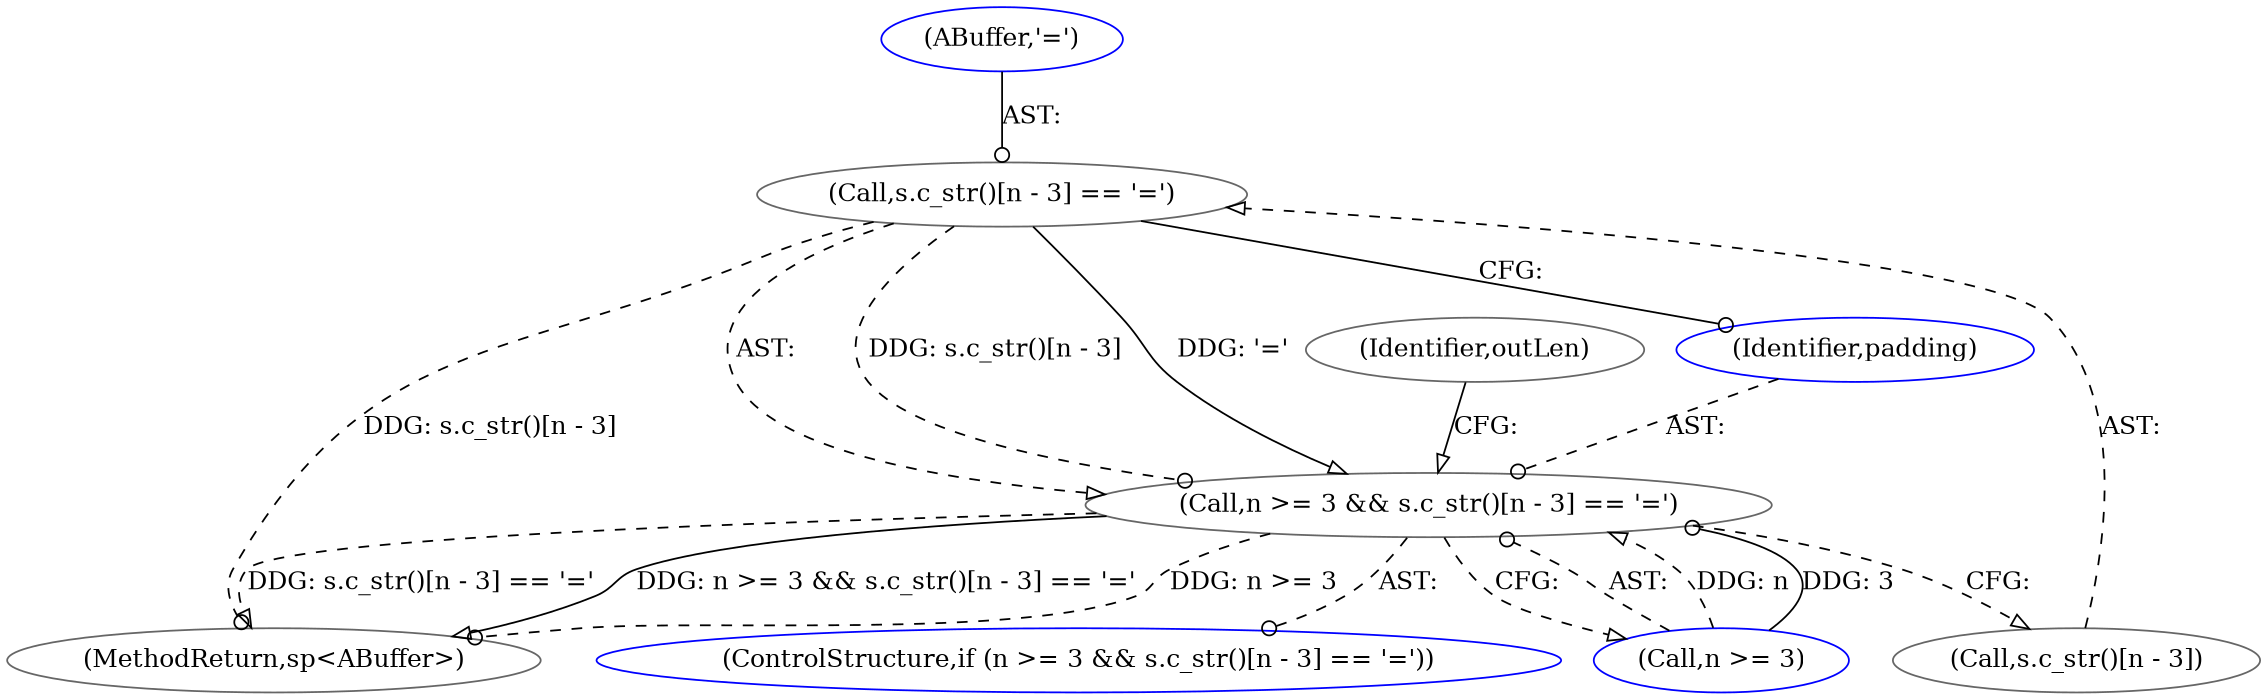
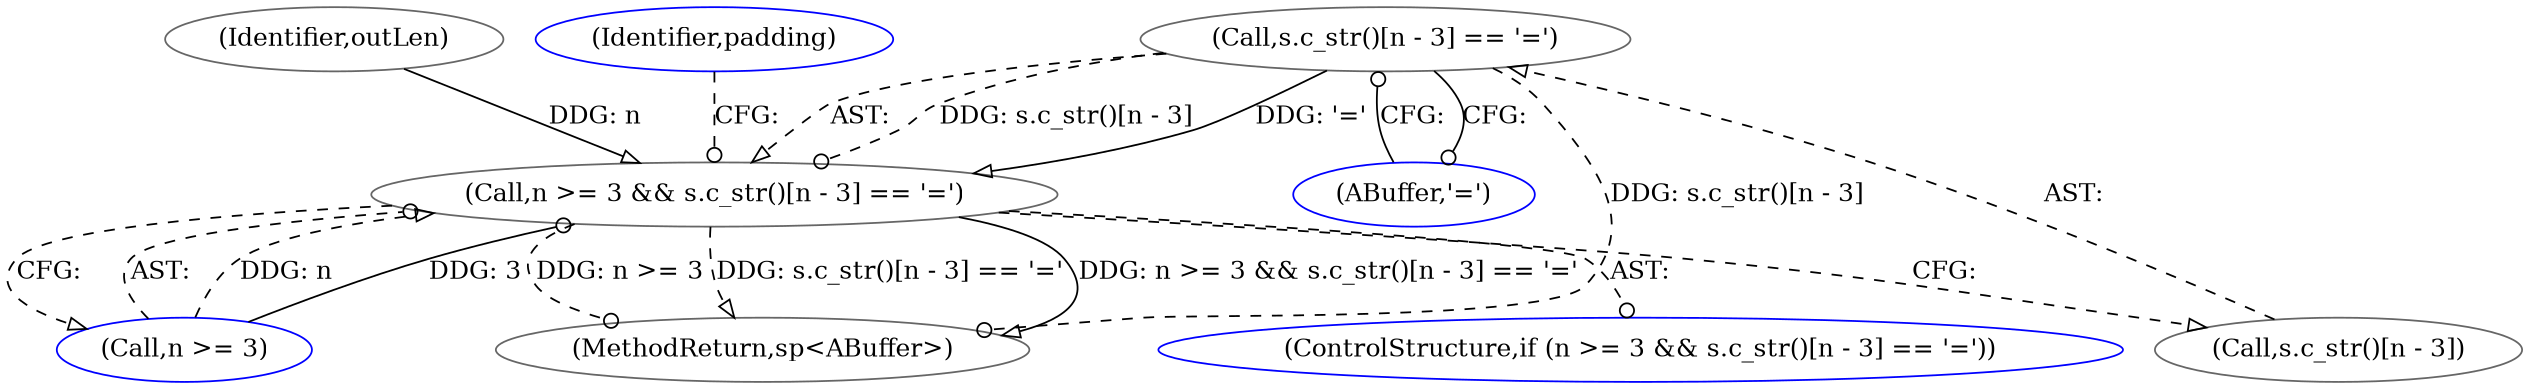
(1036, 117) -> (1417, 117)
(1430, 272) -> (1462, 107)
(1490, 427) -> (595, 117)
(1700, 427) -> (751, 117)
